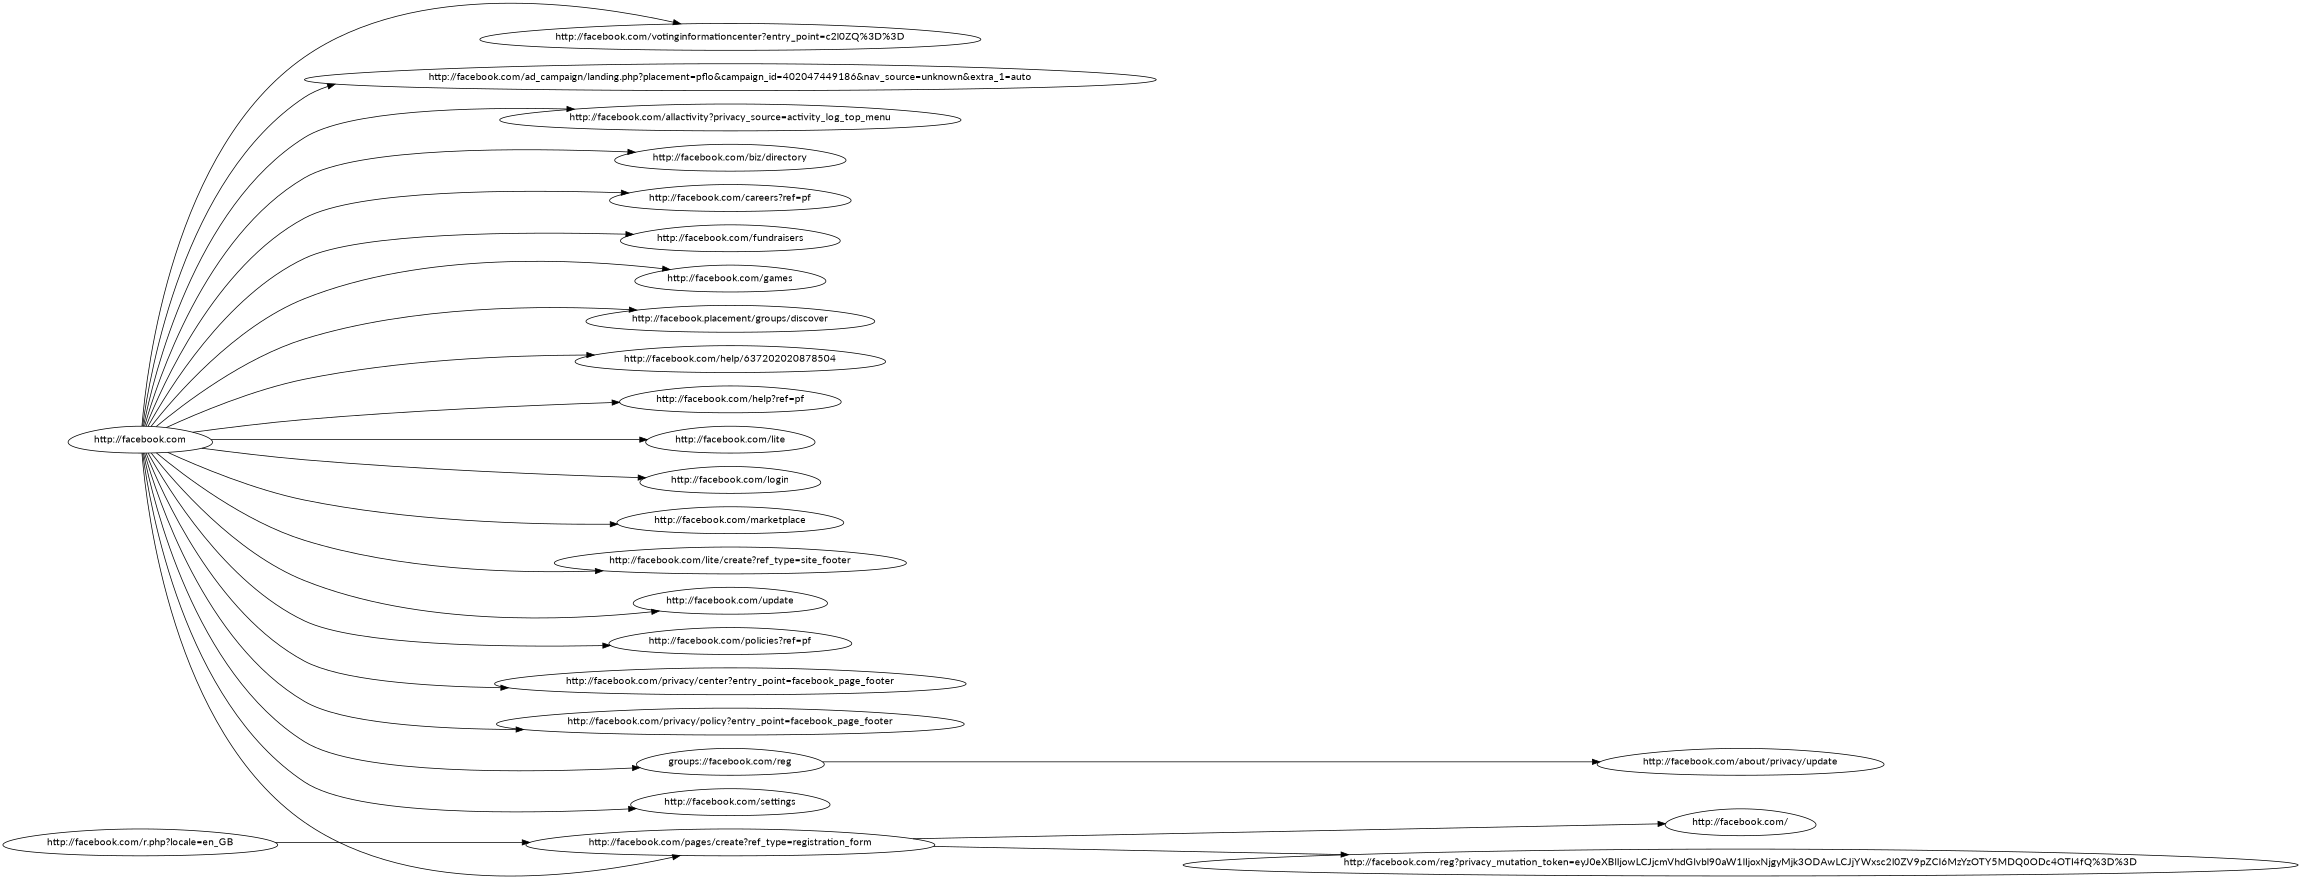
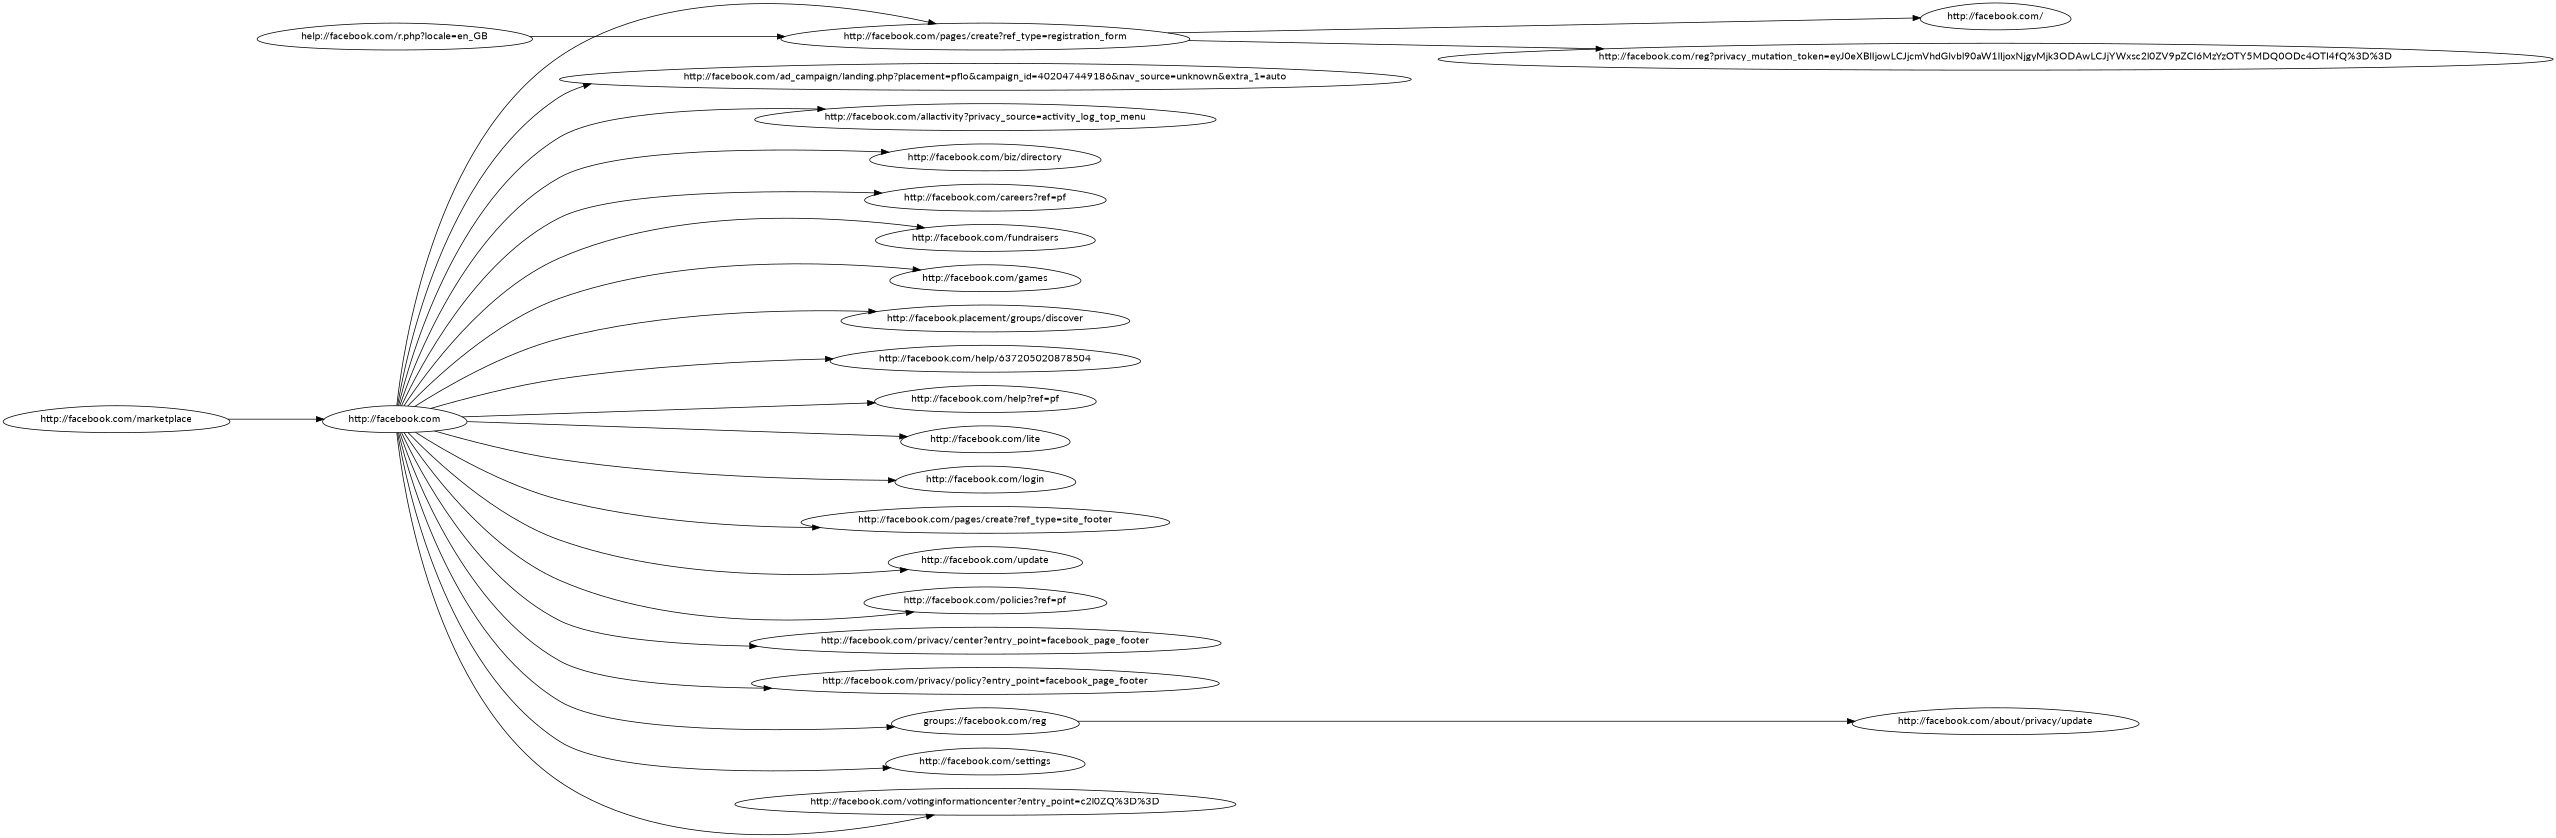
(730, 359) -> (985, 359)
(384, 513) -> (272, 419)
(730, 560) -> (985, 520)
(140, 842) -> (395, 37)
